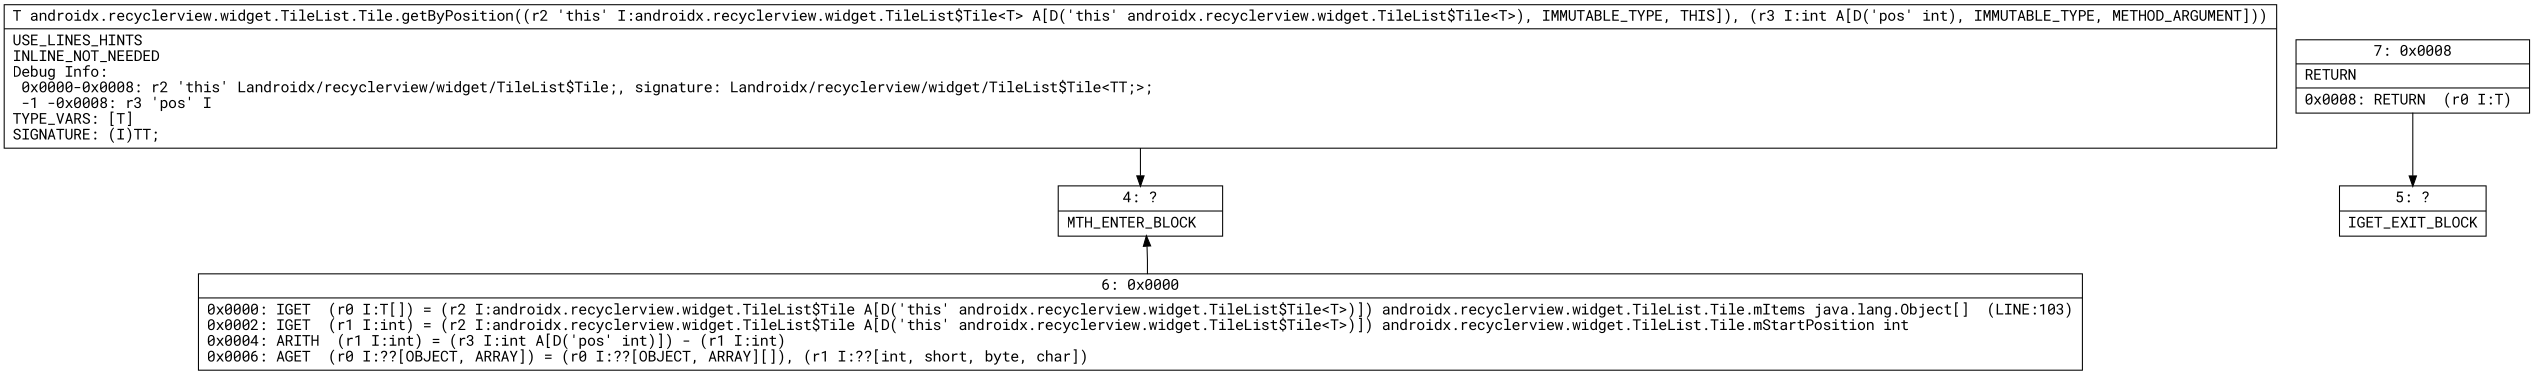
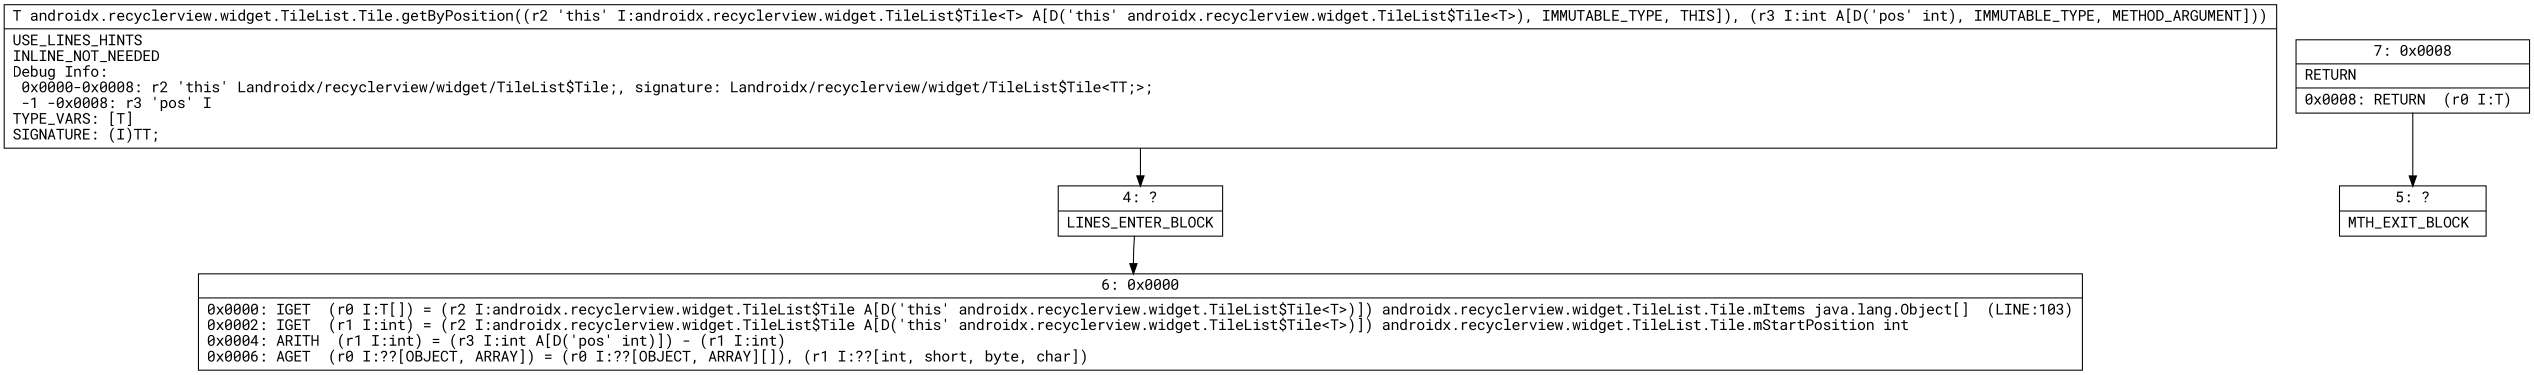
(1132, 223) -> (1140, 223)
(2413, 223) -> (2409, 223)
(1147, 260) -> (1134, 250)
